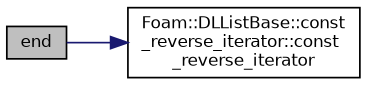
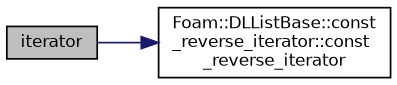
(37, 43) -> (52, 43)
